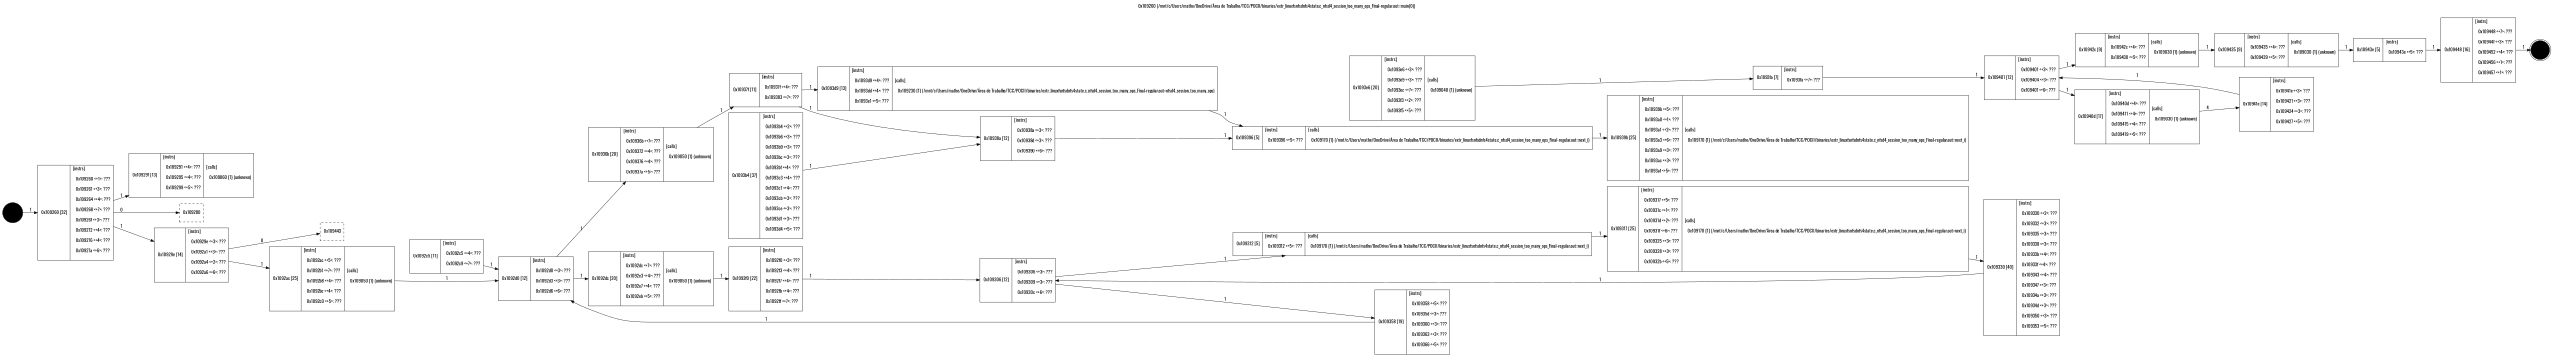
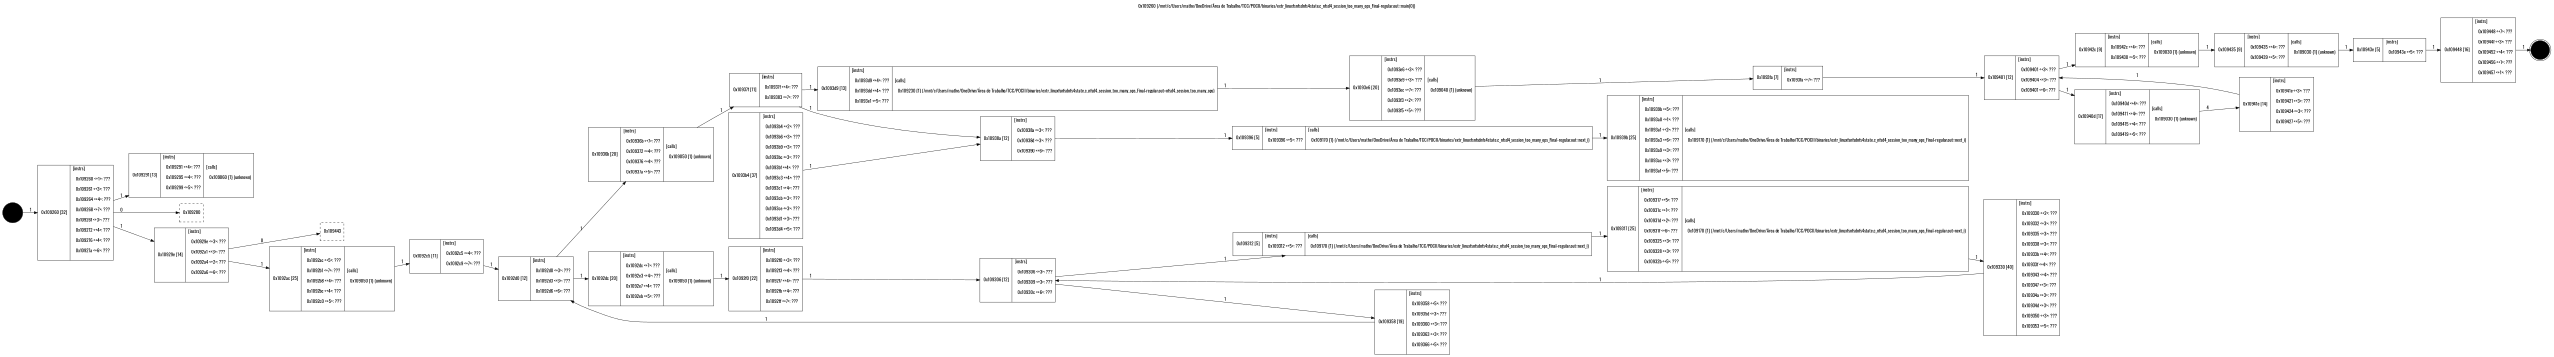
(1224, 118) -> (1282, 88)
(445, 282) -> (400, 265)
